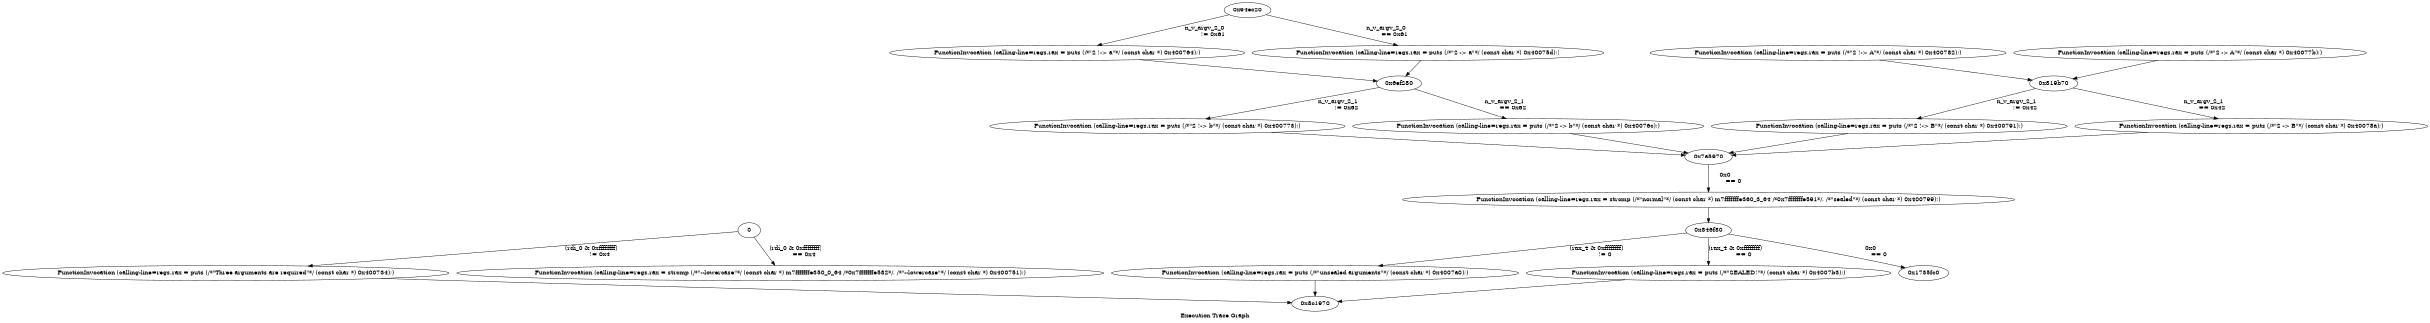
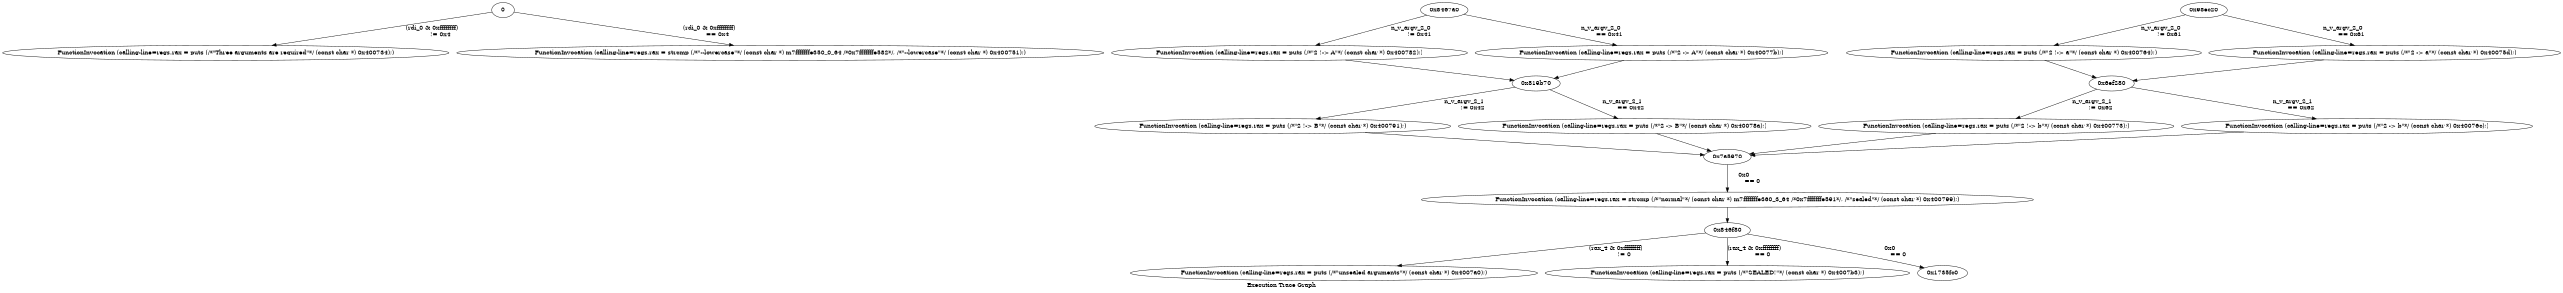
(1248, 10) -> (2204, 10)
none -> (1444, 10)
(1315, 304) -> none
